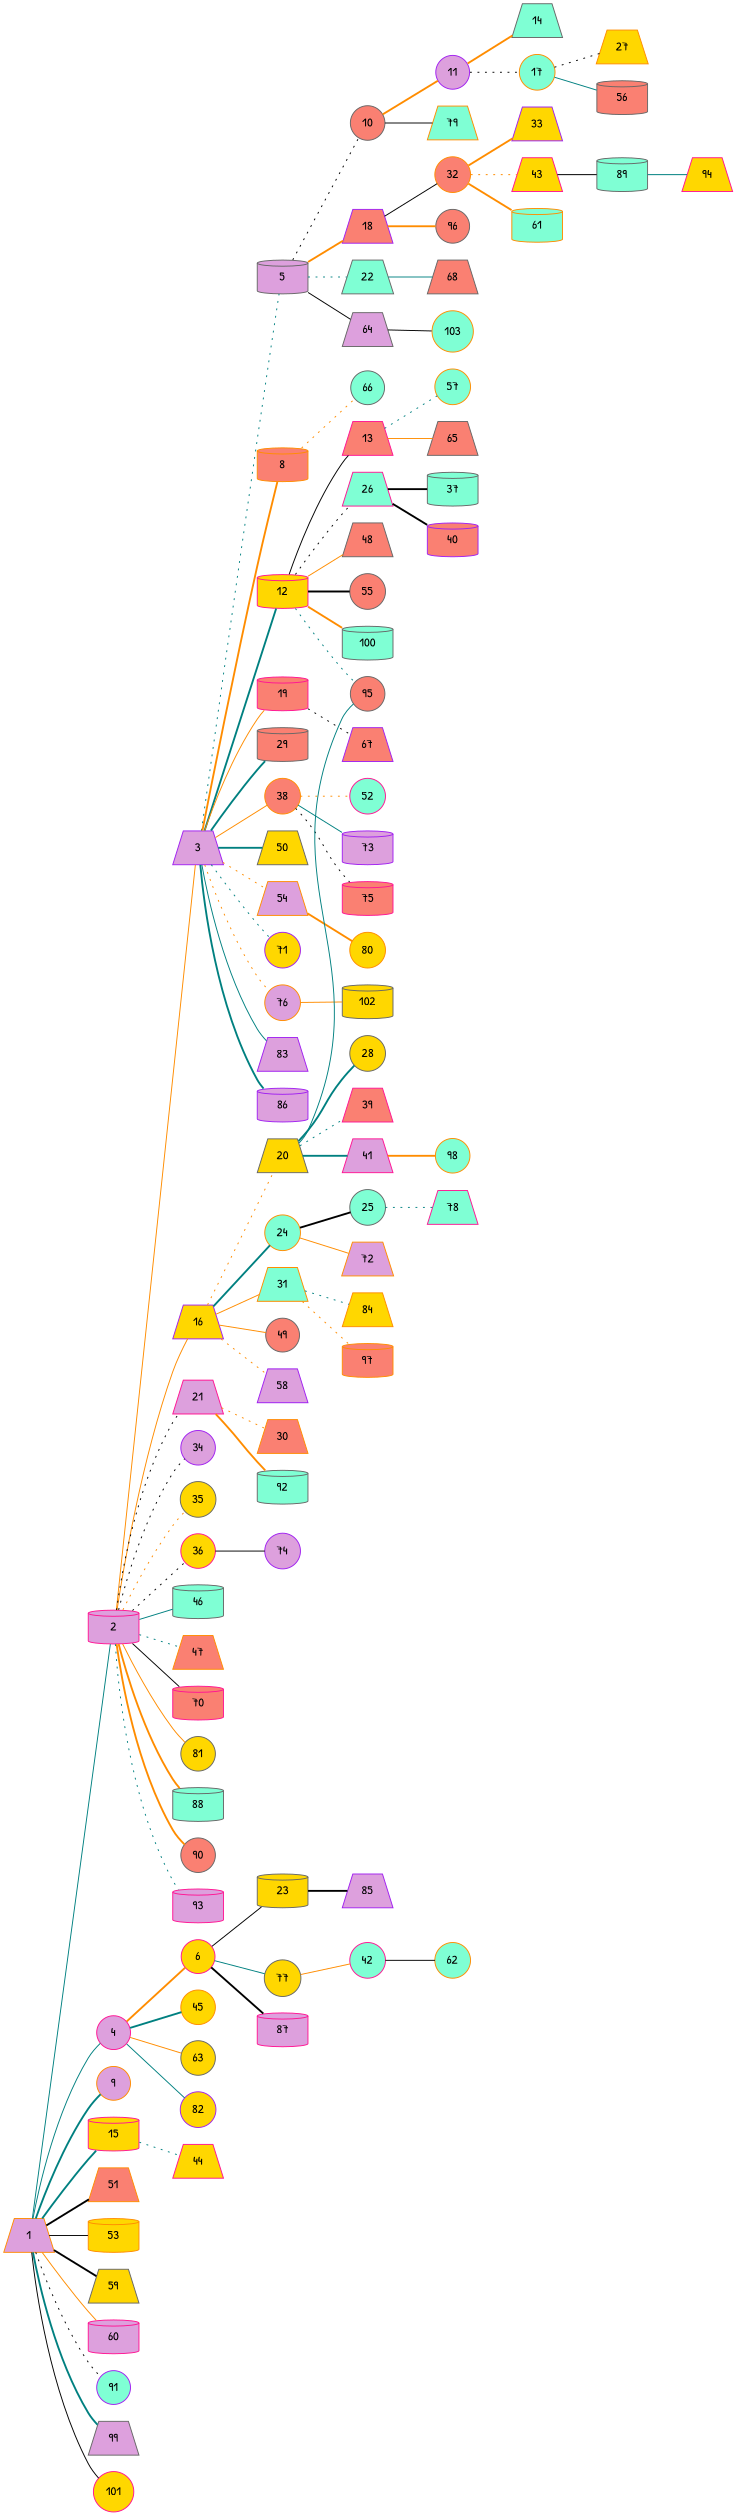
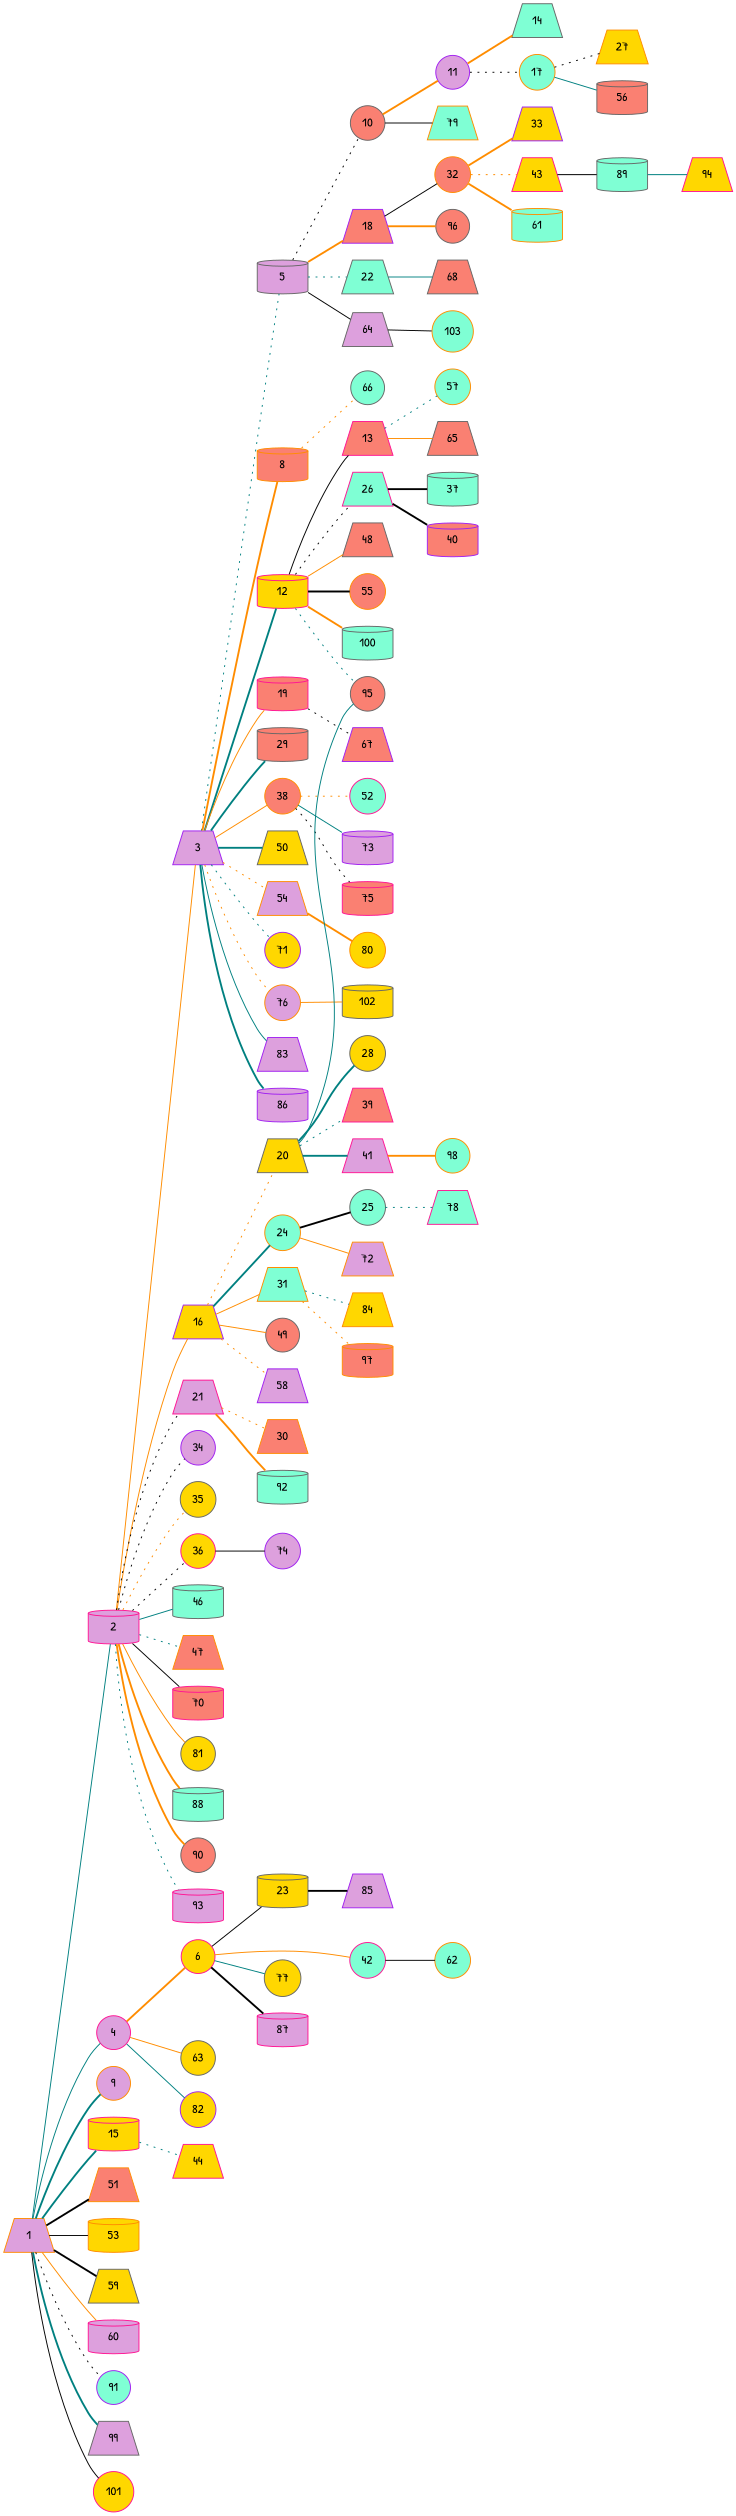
(368, 591) -> (368, 591)
(325, 1969) -> (283, 1951)
(198, 2007) -> none
